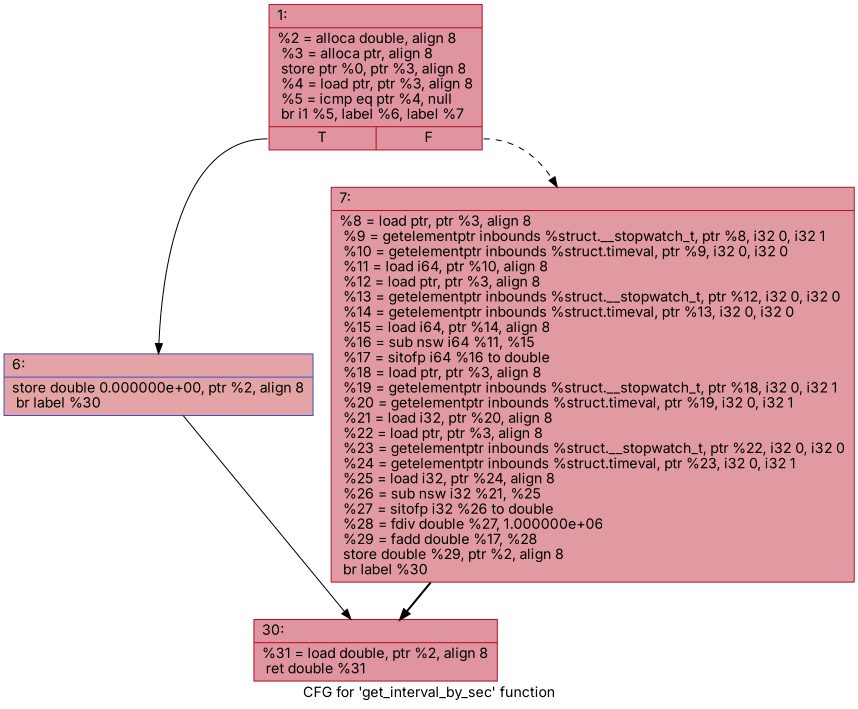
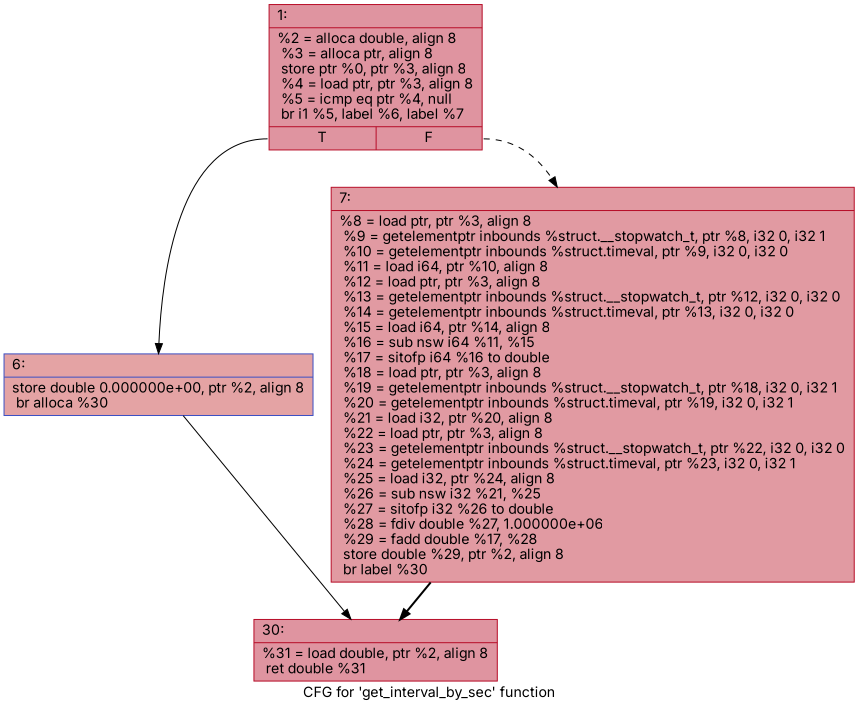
(57, 403) -> (61, 403)
